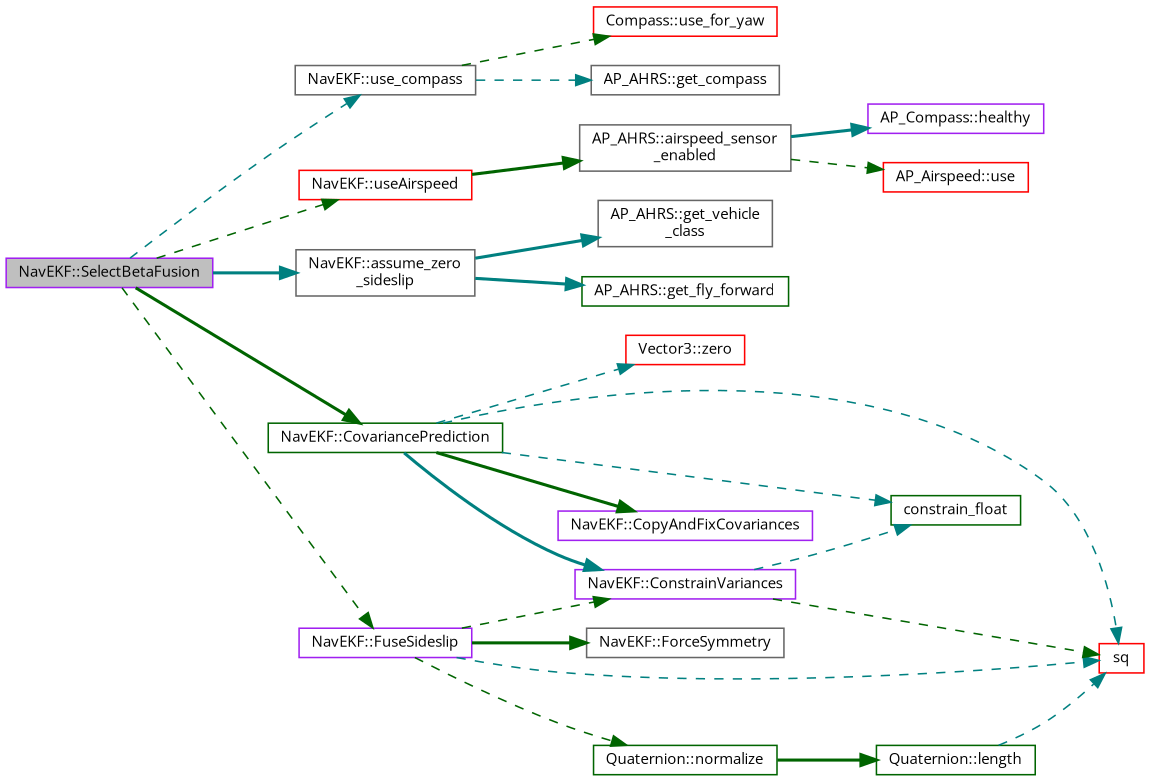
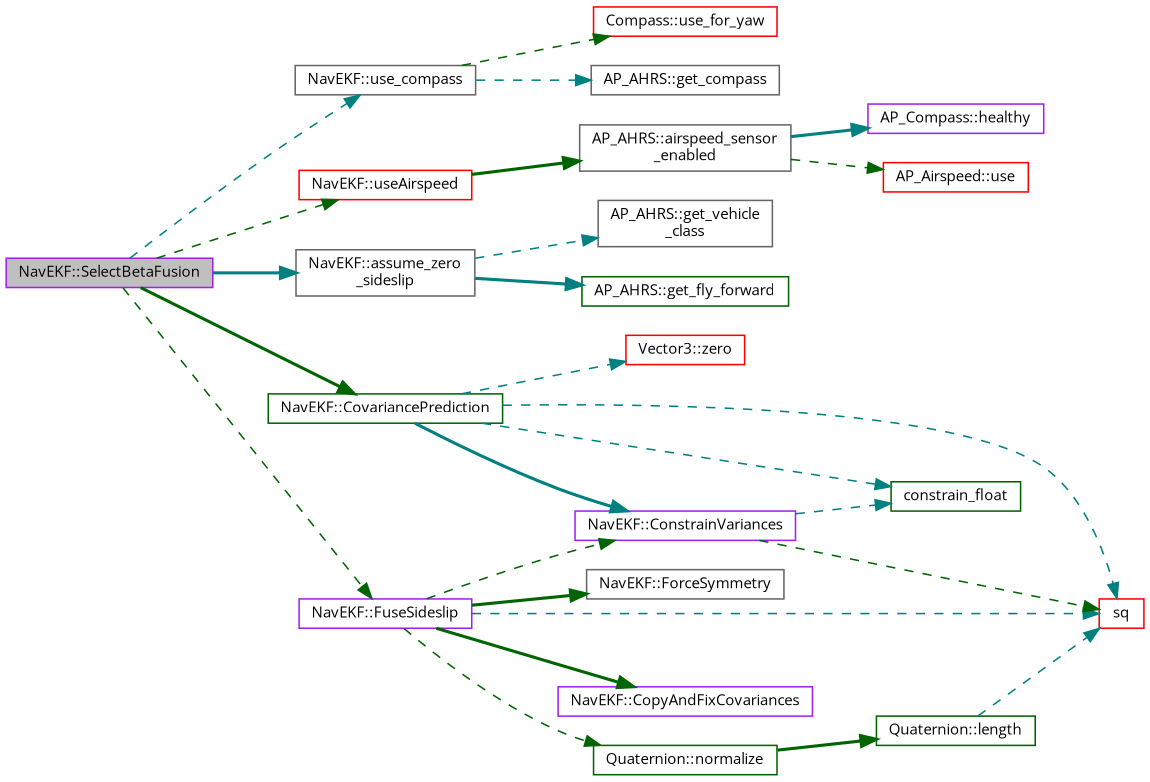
(529, 249) -> (529, 249)
(527, 480) -> (527, 655)
